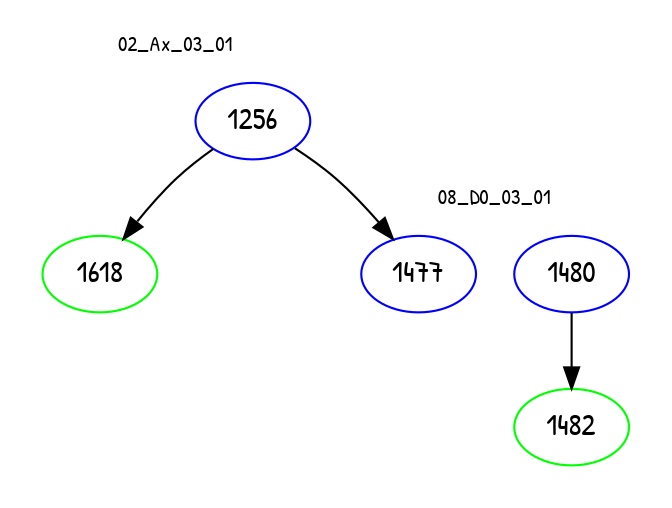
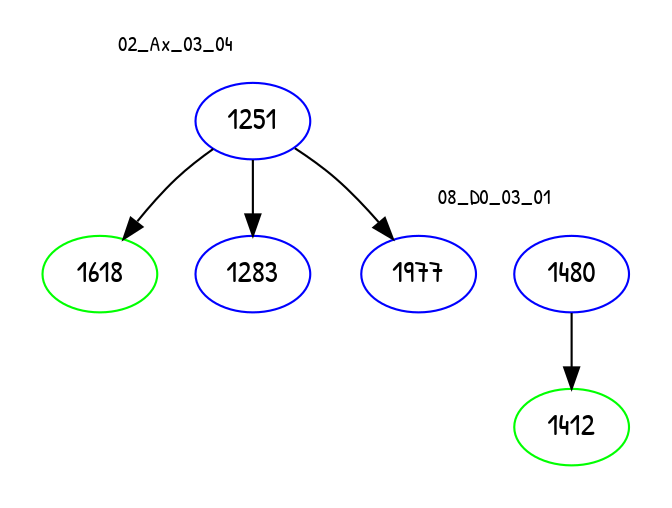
(176, 46) -> (176, 46)
(253, 121) -> (253, 121)
none -> (253, 274)
(419, 274) -> (419, 274)
(572, 427) -> (572, 427)
